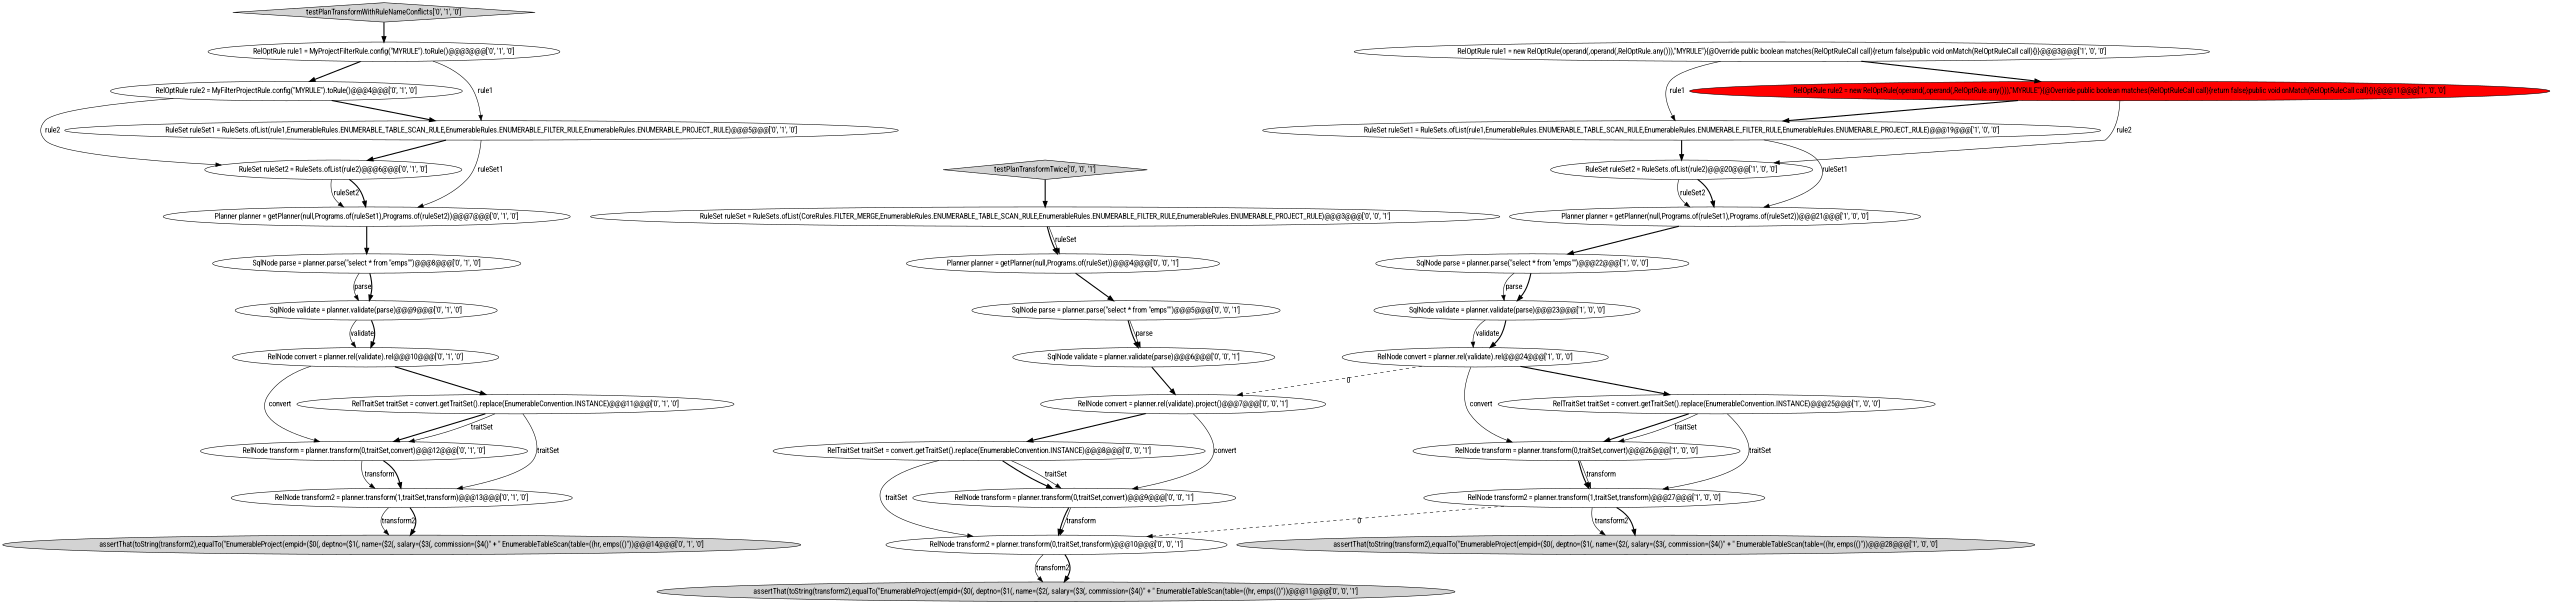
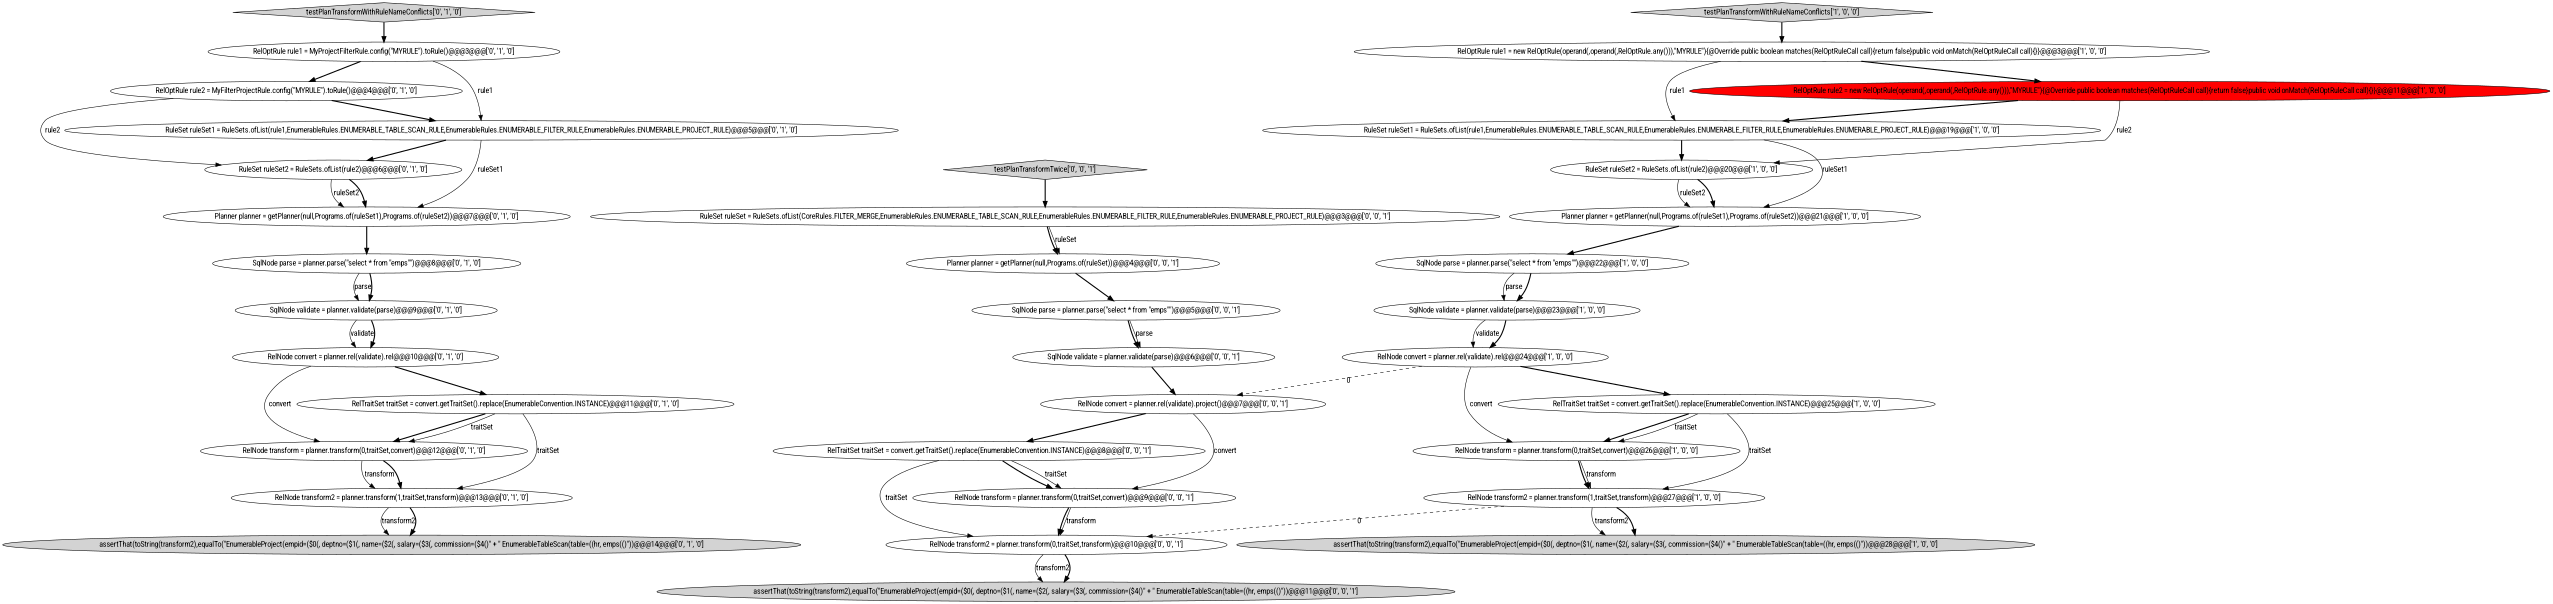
none -> (1782, 12)
